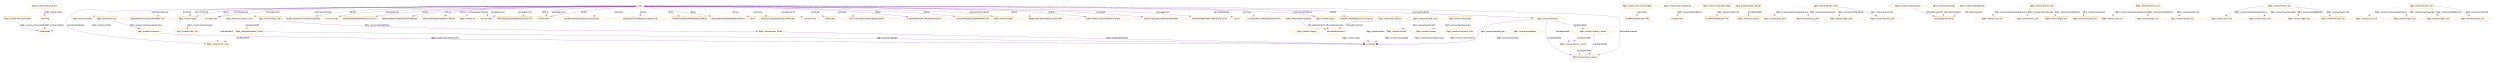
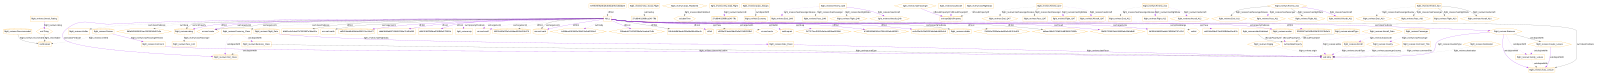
(661, 11) -> (608, 12)
(54, 25) -> (52, 38)
